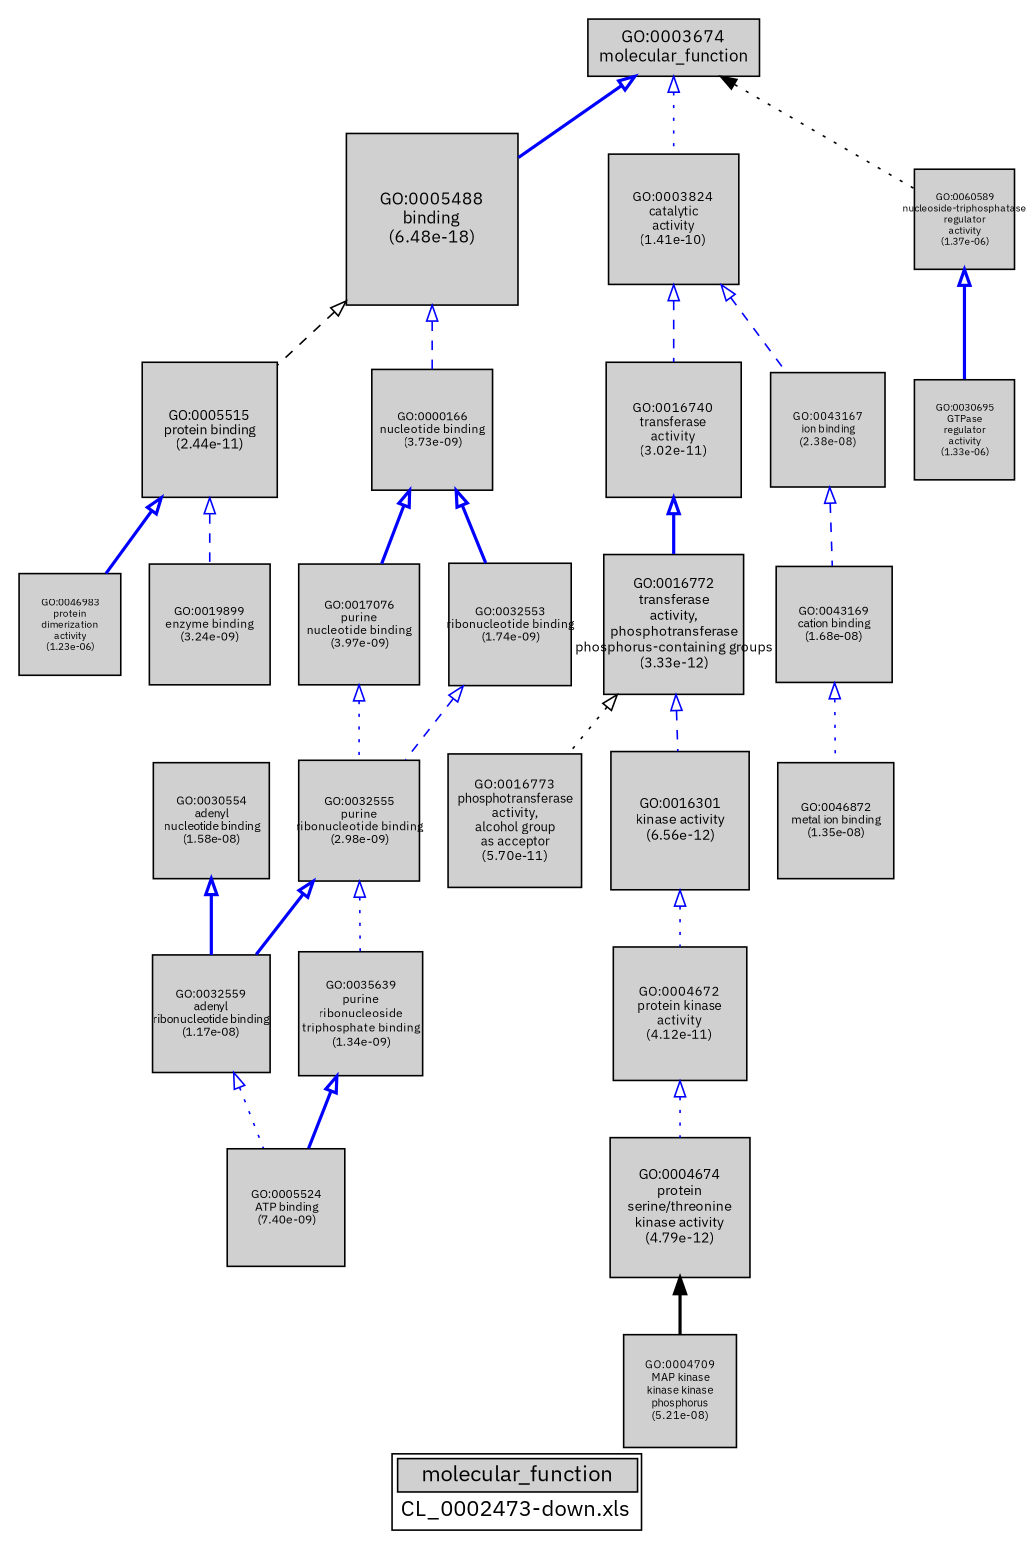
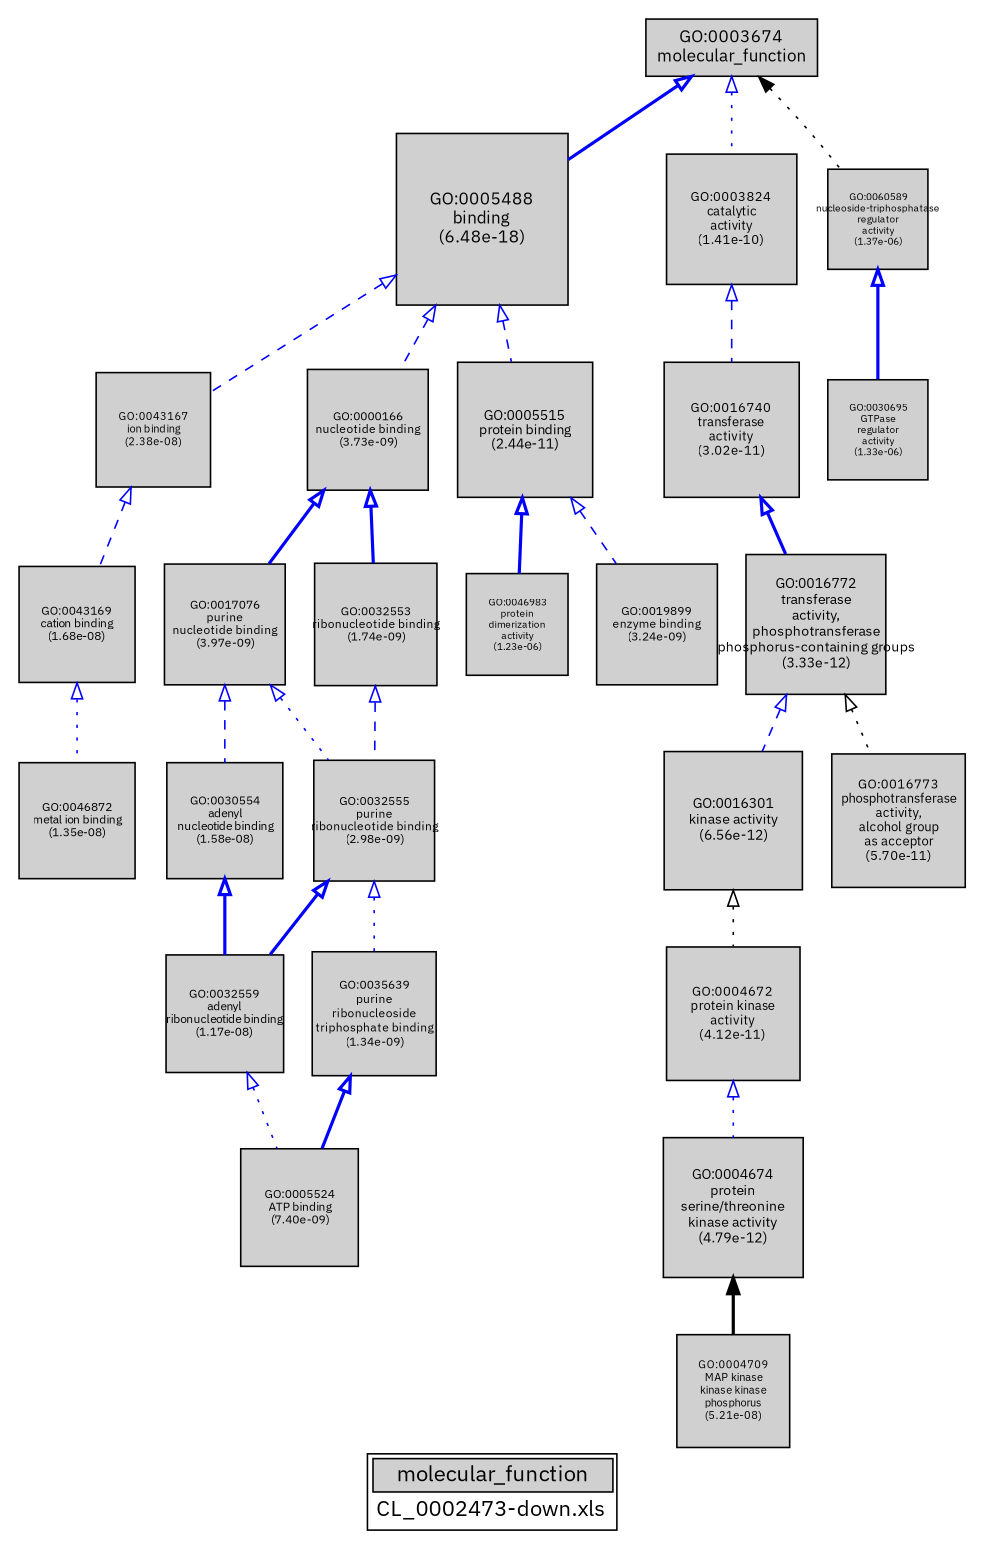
(759, 335) -> (297, 338)
(306, 339) -> (507, 341)
none -> (225, 732)
(680, 926) -> (733, 926)
